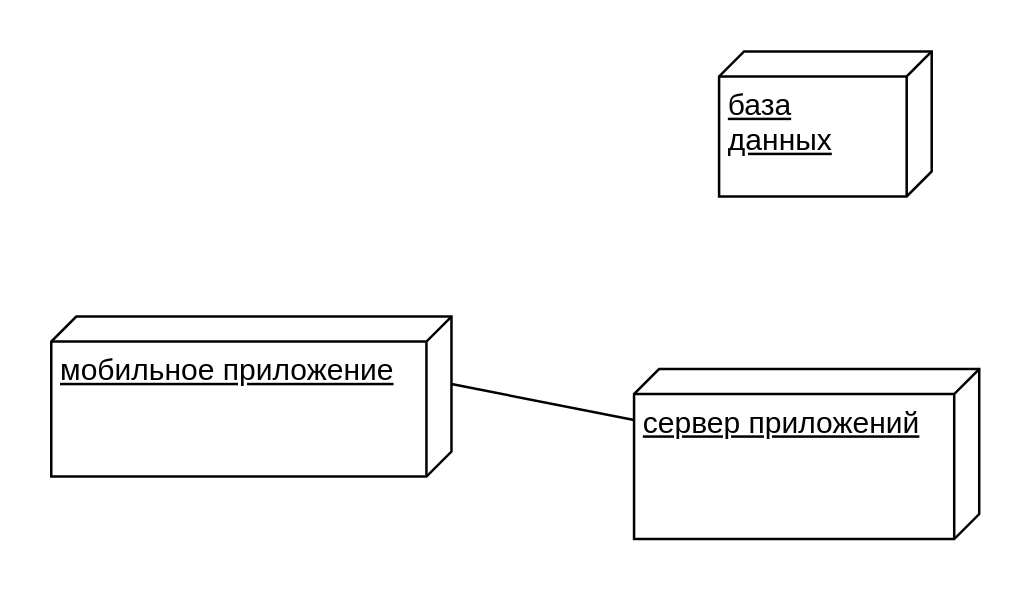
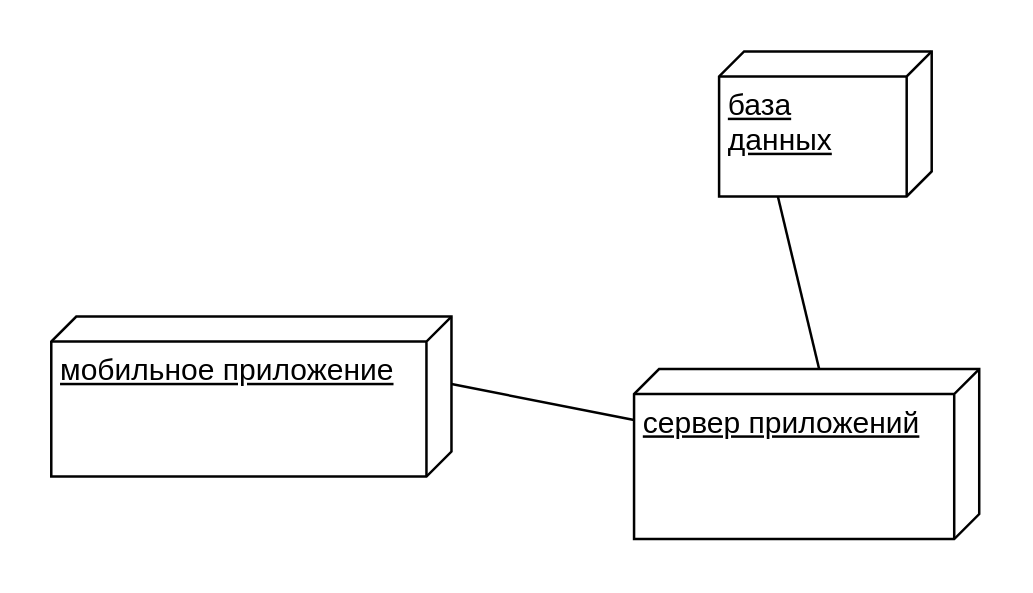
none -> (792, 255)
